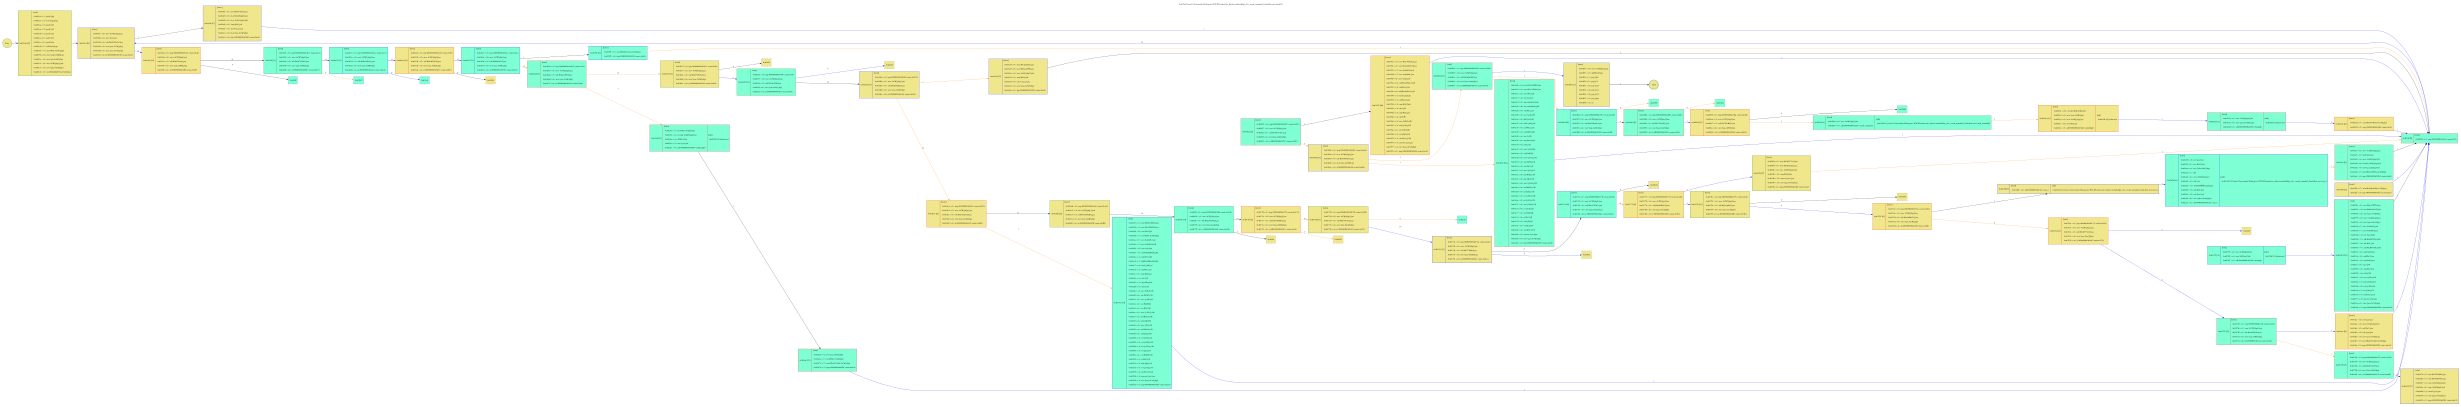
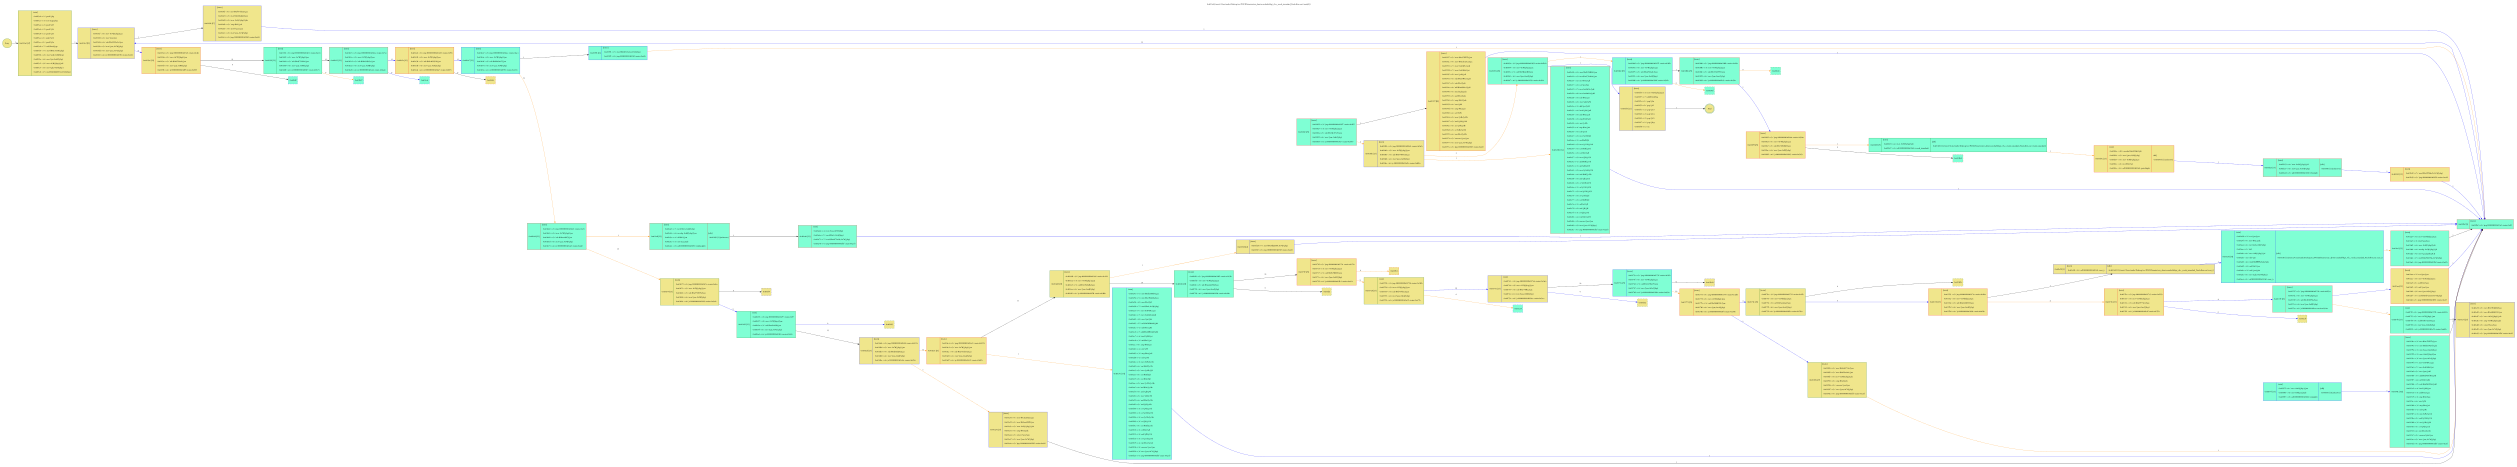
(359, 60) -> (359, 60)
none -> (1172, 265)
